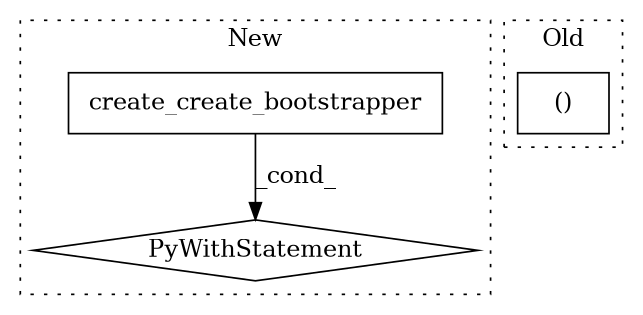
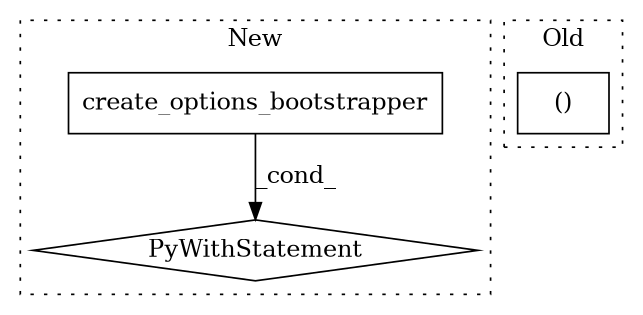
(255, 103) -> (255, 103)
